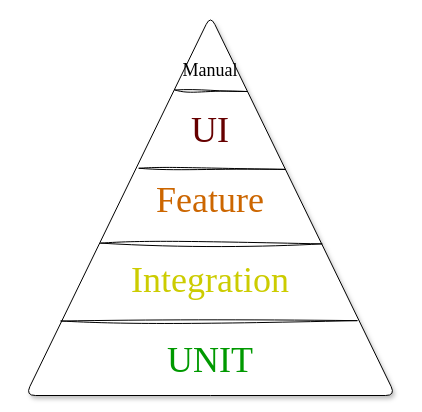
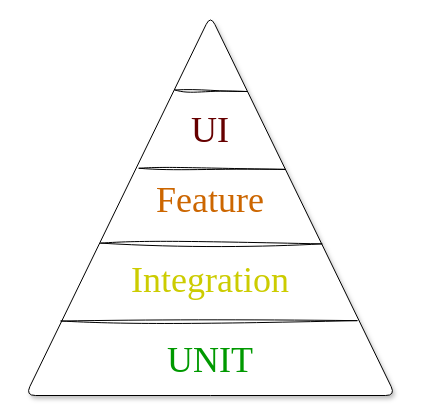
(211, 71) -> none
